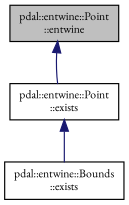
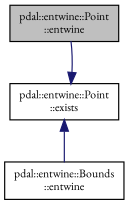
(57, 68) -> (72, 57)
(64, 181) -> (64, 181)
